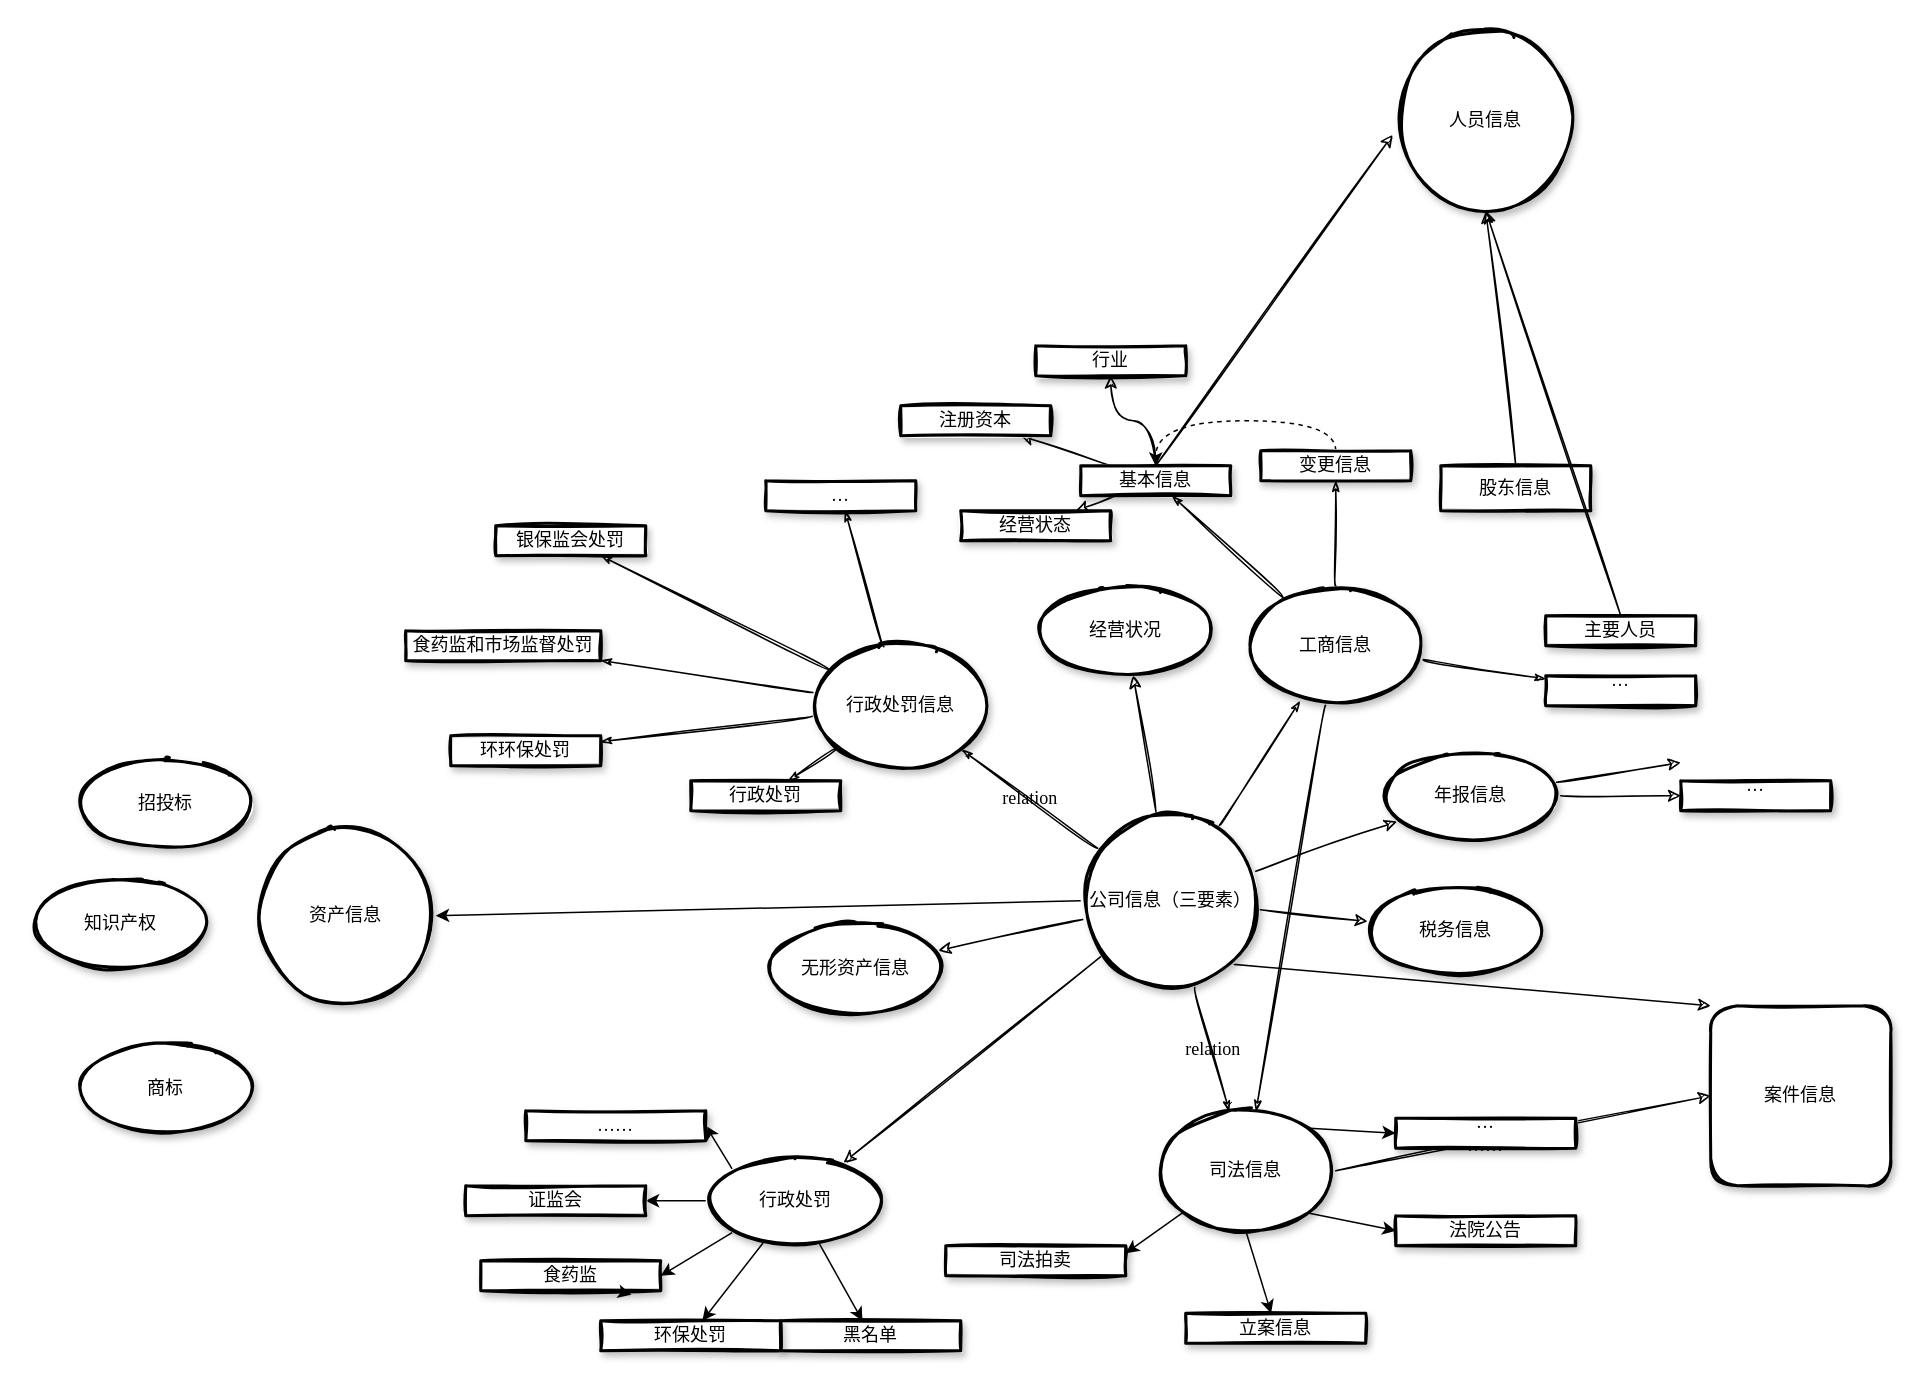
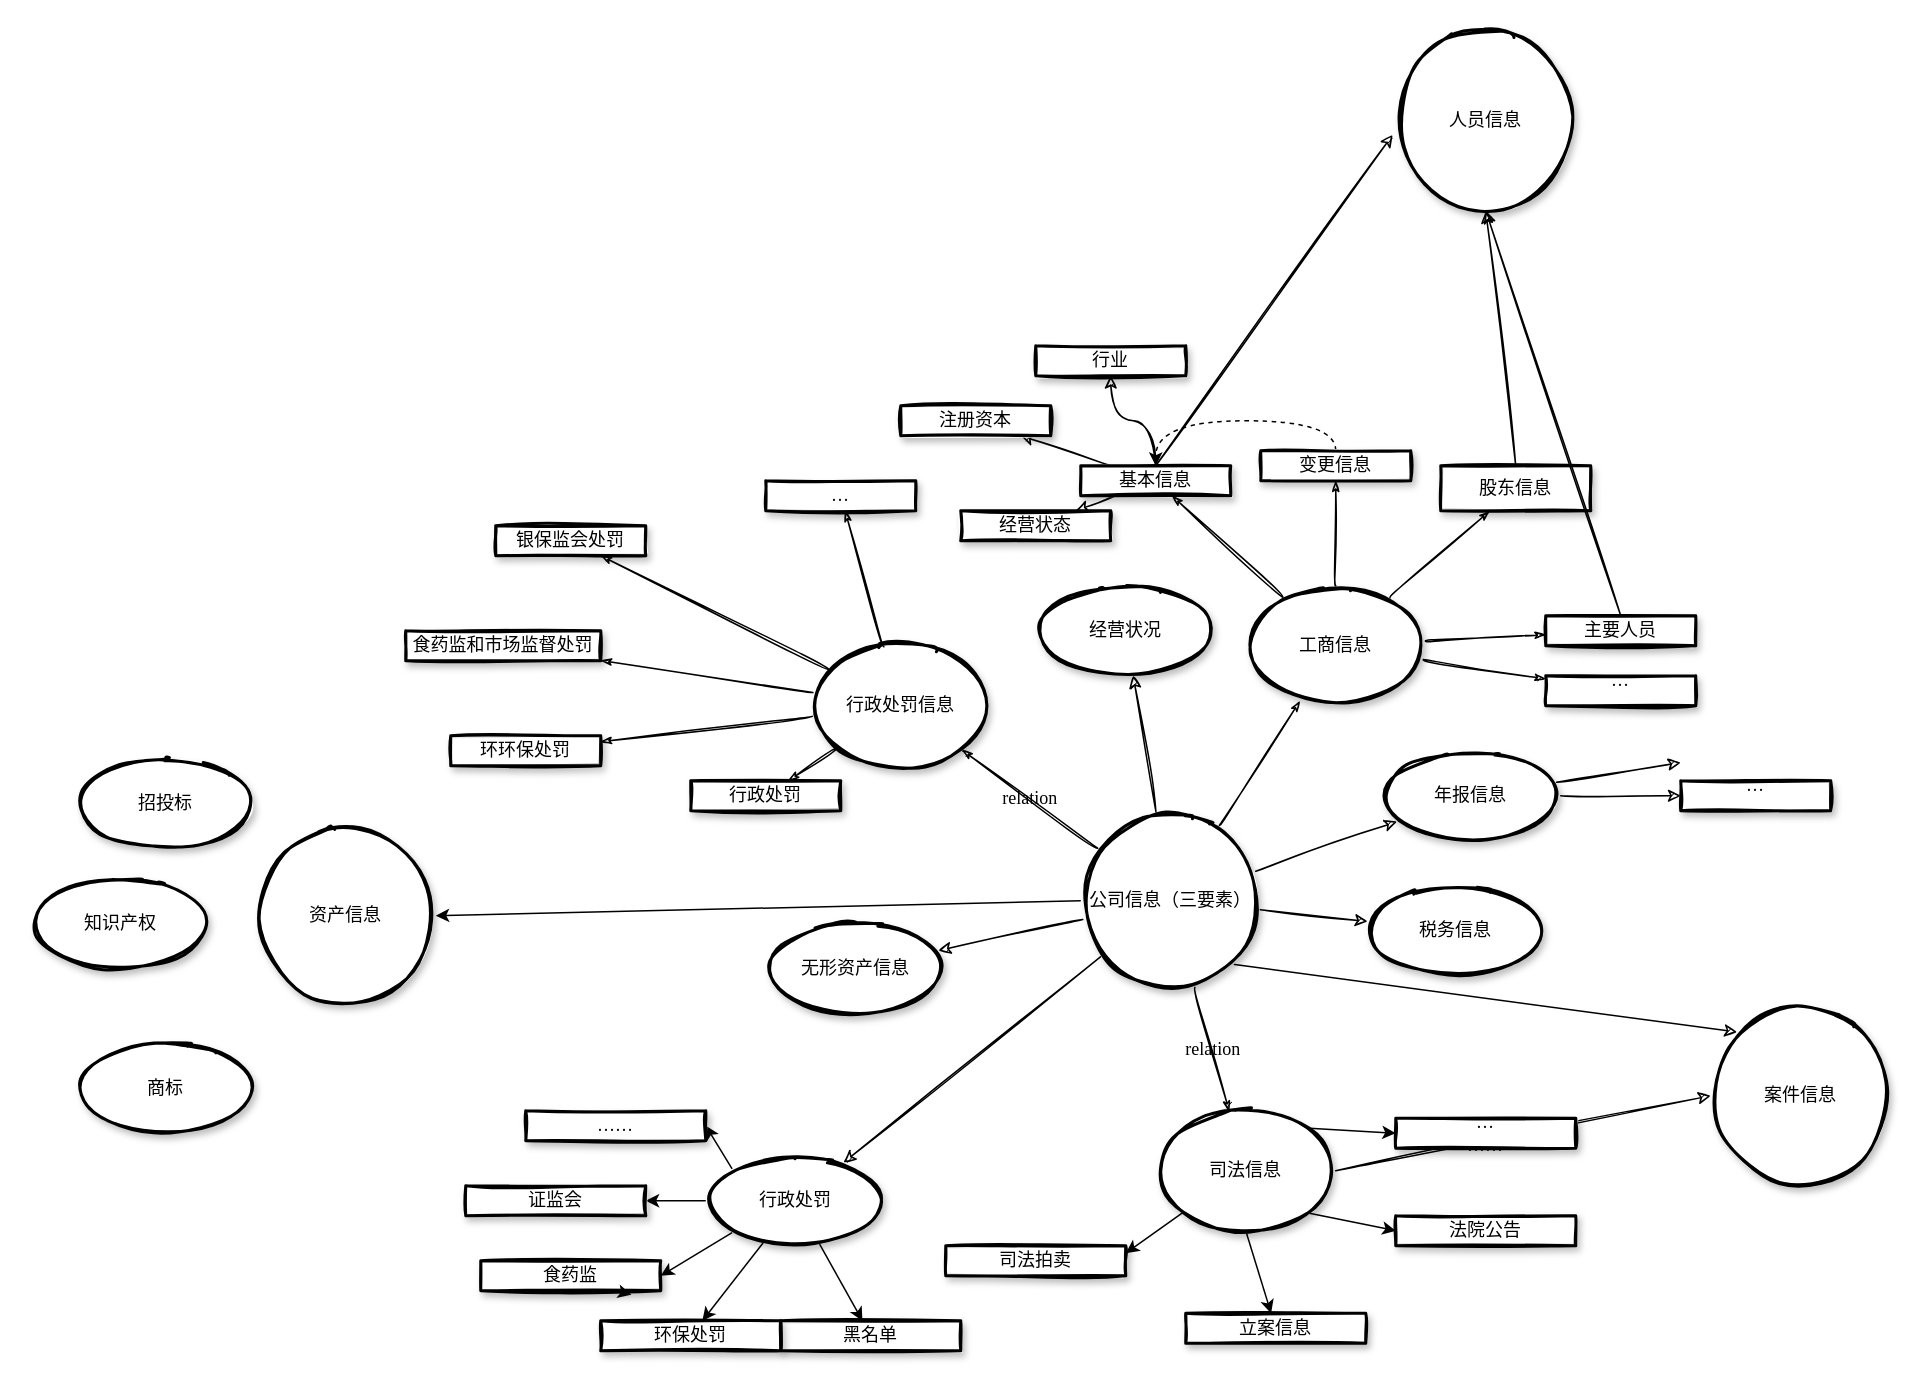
none -> (1482, 638)
(1291, 904) -> (1437, 557)
(1801, 1096) -> (1801, 1096)
